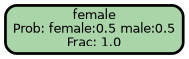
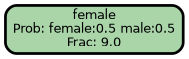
(94, 29) -> (94, 29)
